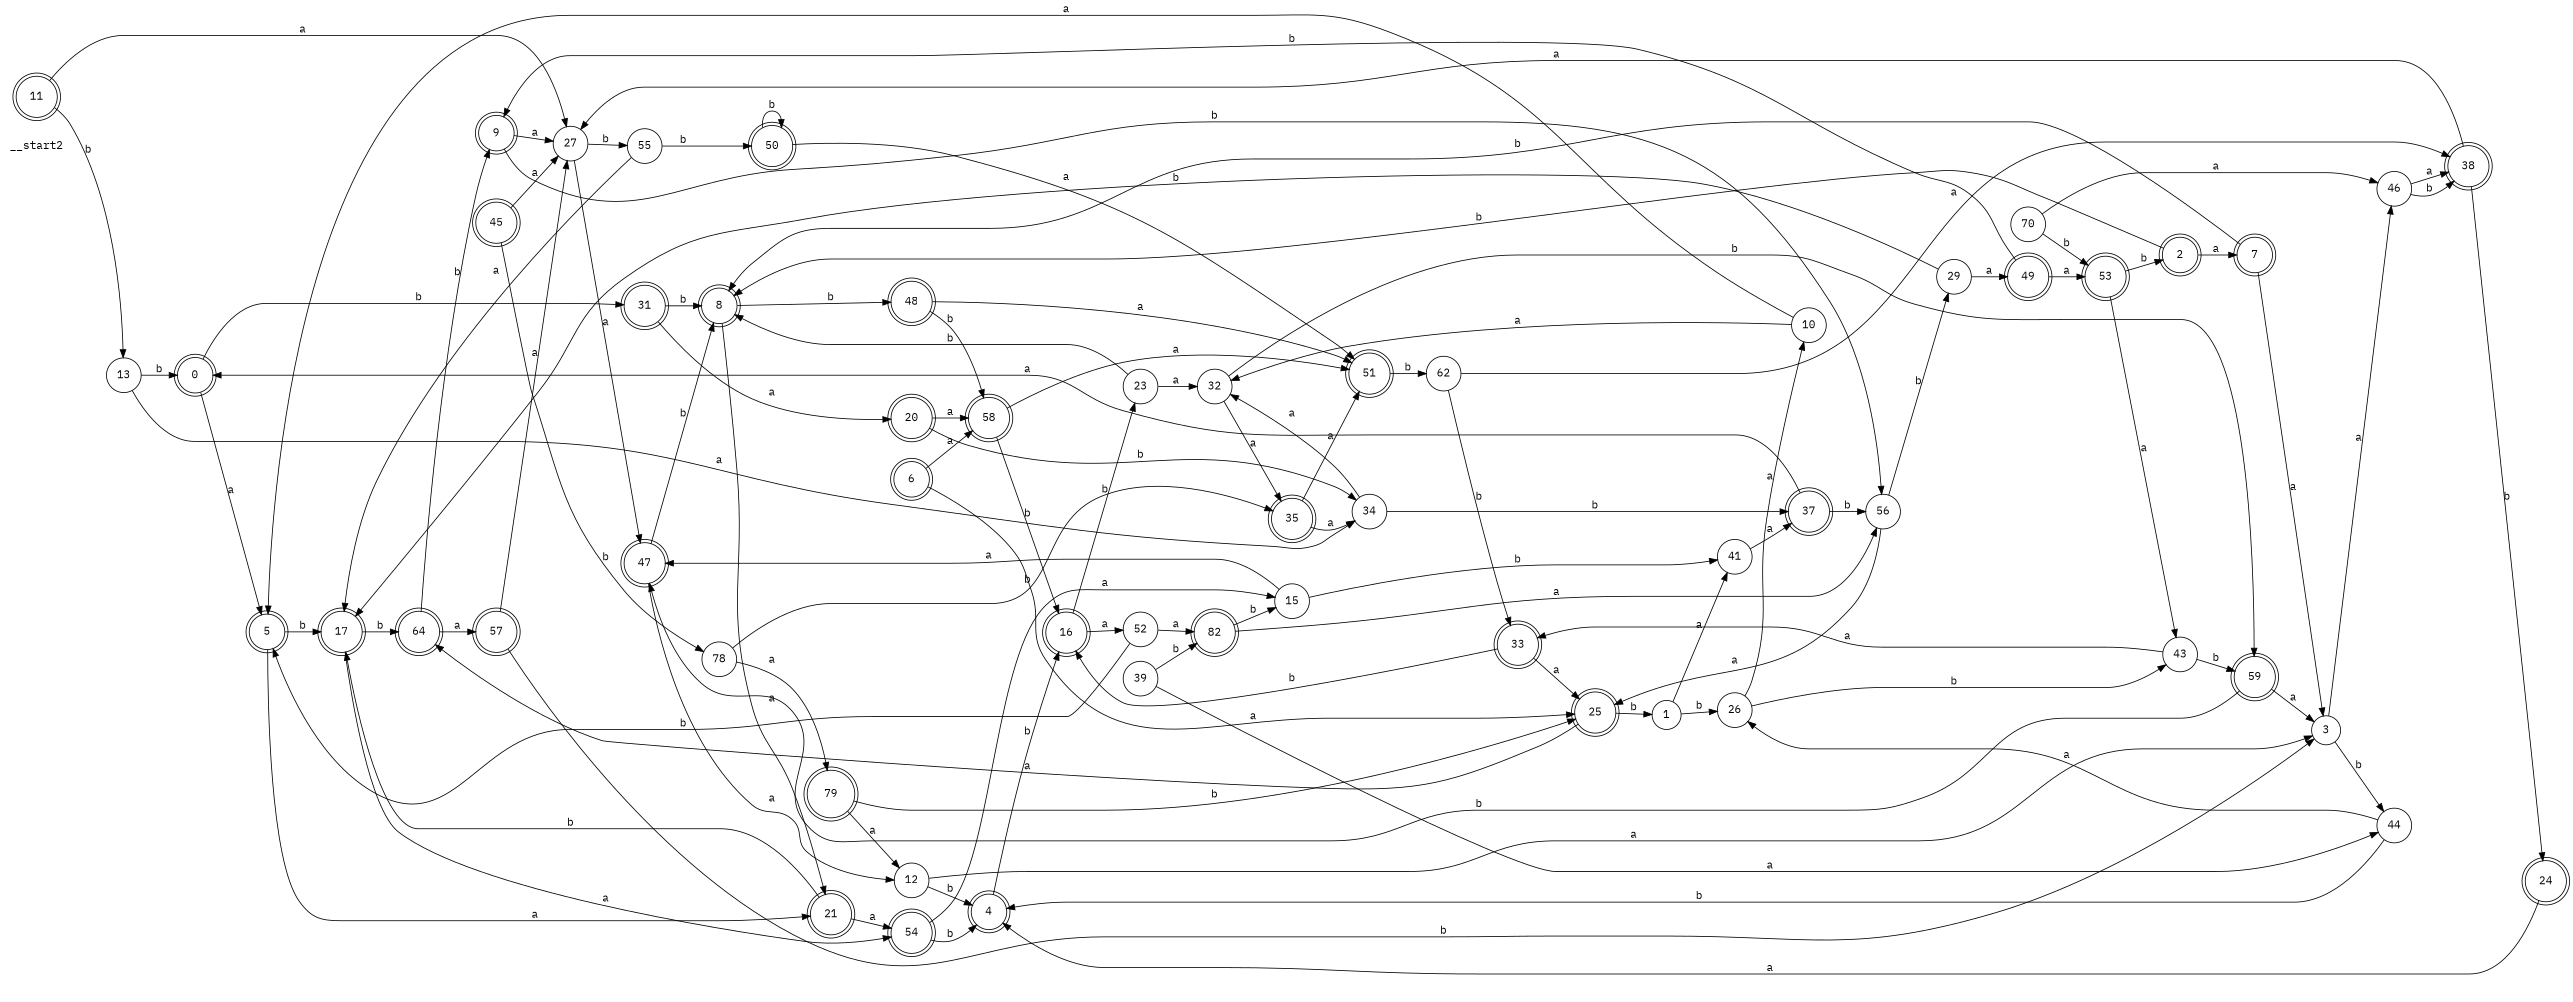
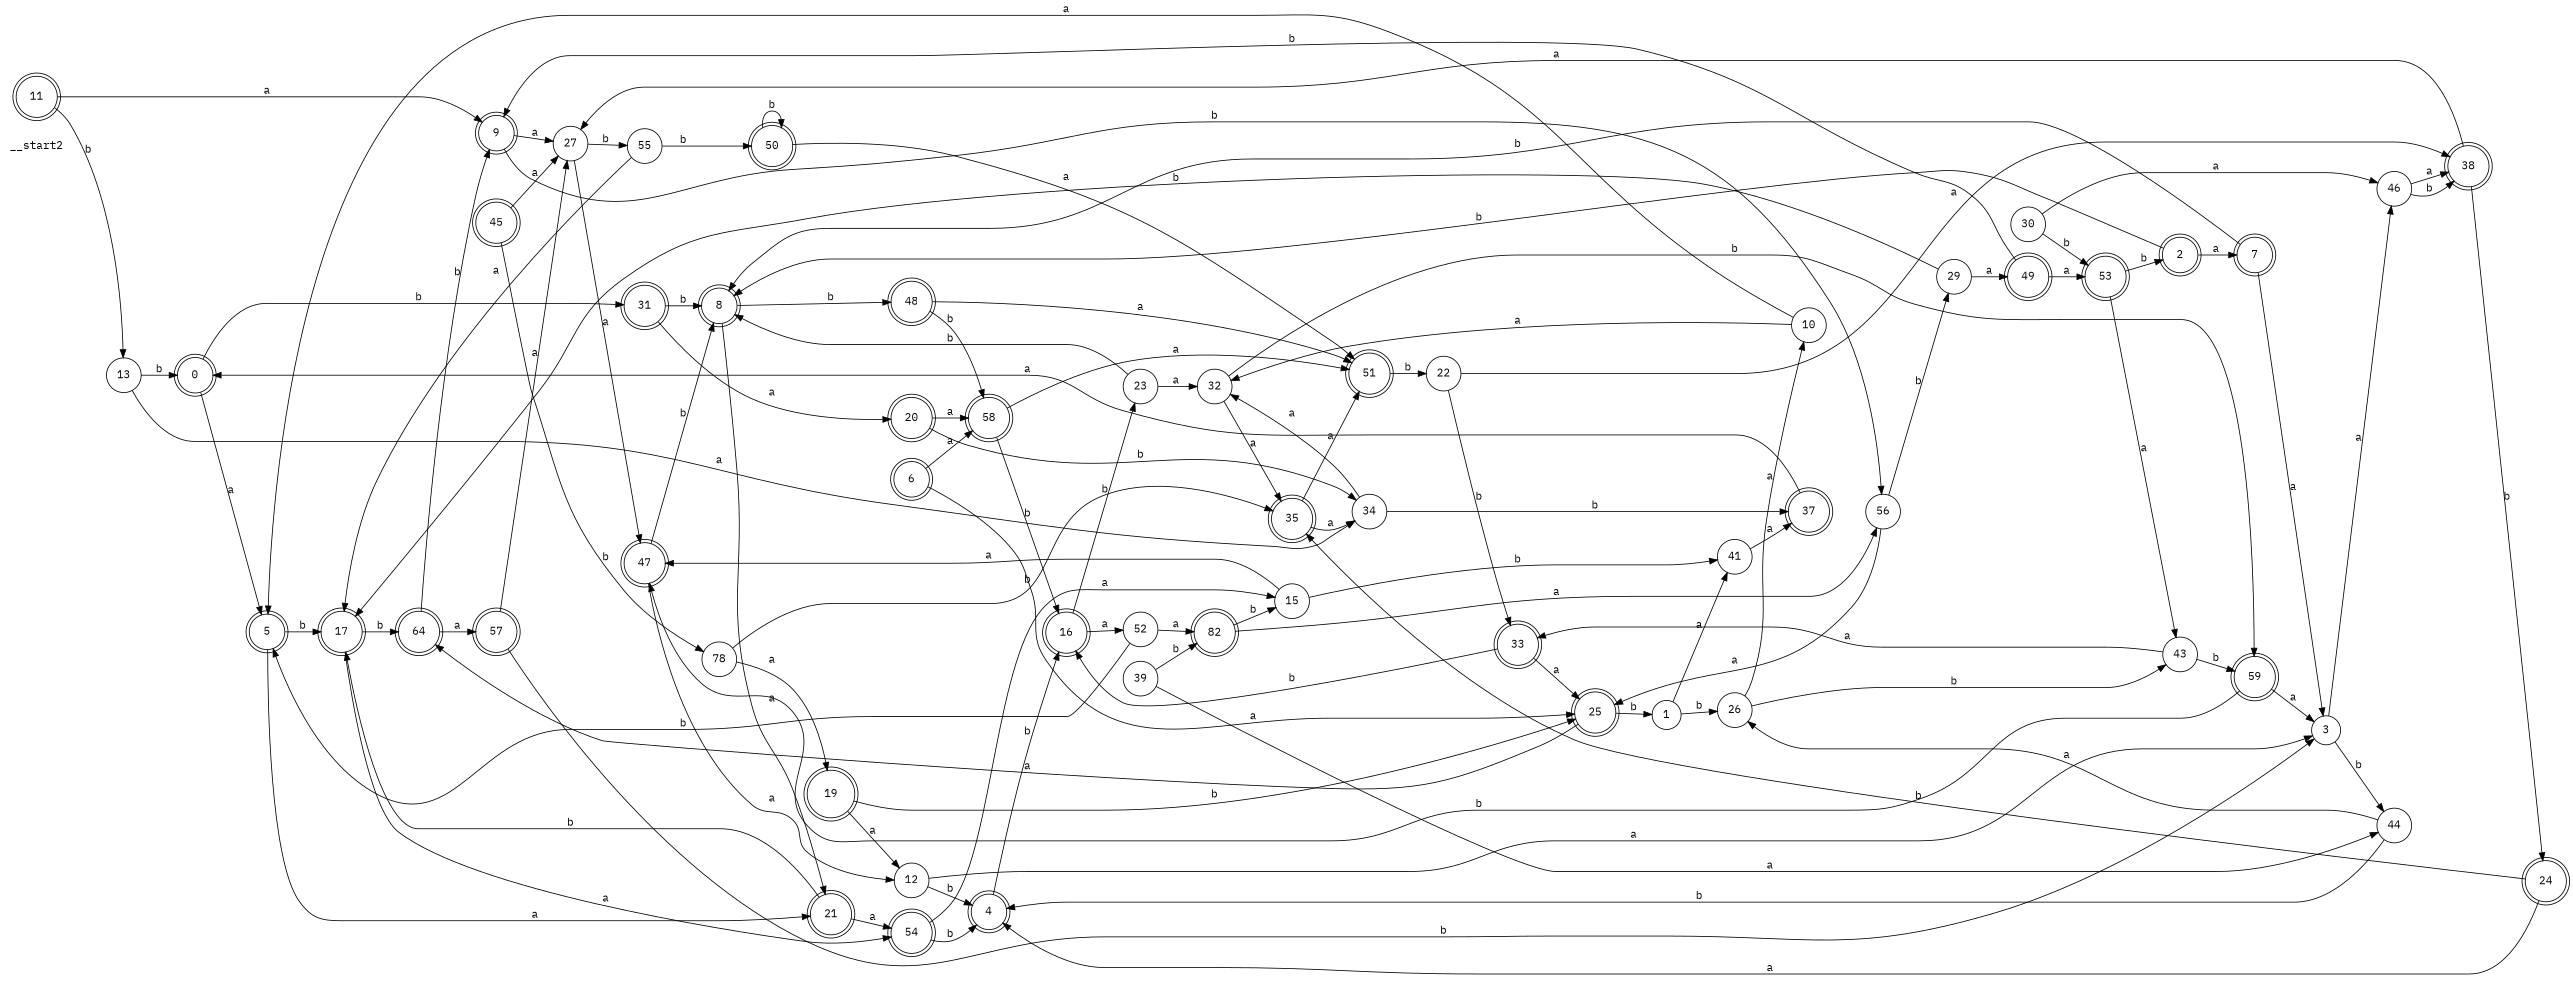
(323, 36) -> (269, 97)
(2028, 224) -> (2028, 224)
(1444, 374) -> (1444, 374)
(1843, 512) -> none
(831, 794) -> (831, 794)
none -> (1884, 797)
